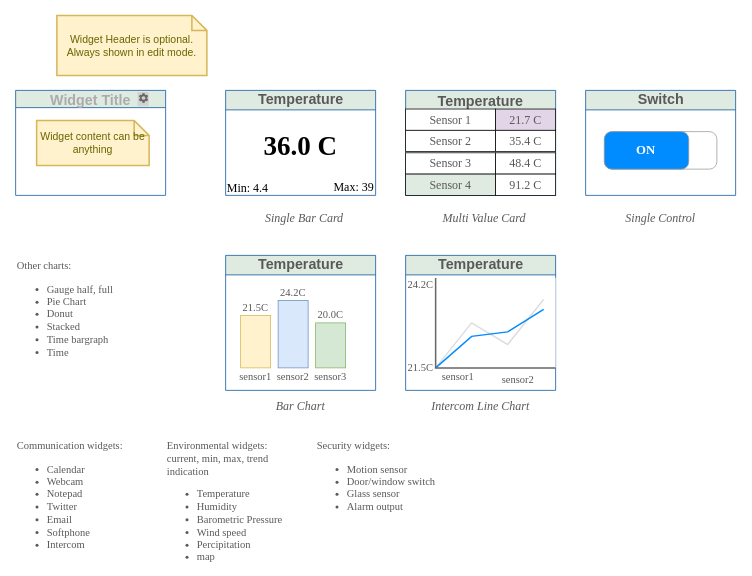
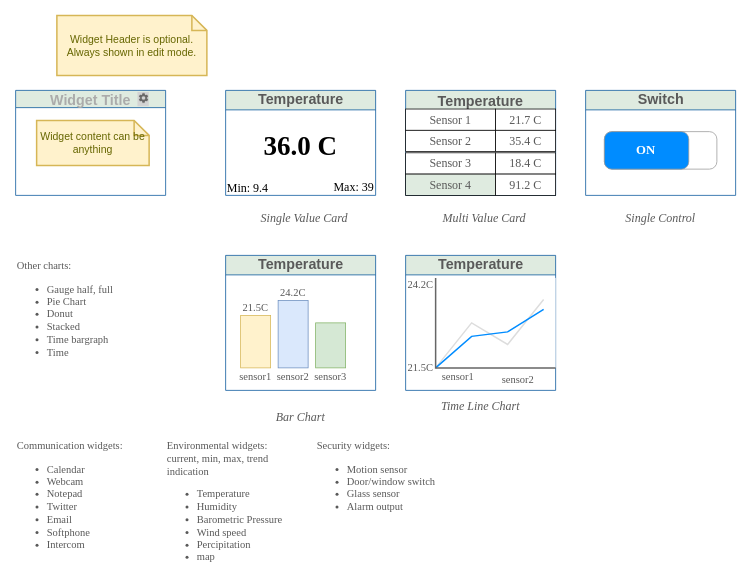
(525, 120) -> (525, 120)
(525, 163) -> (525, 163)
(248, 188) -> (248, 188)
(304, 218) -> (304, 218)
(330, 315) -> none
(300, 405) -> (300, 417)
(480, 405) -> (480, 405)
